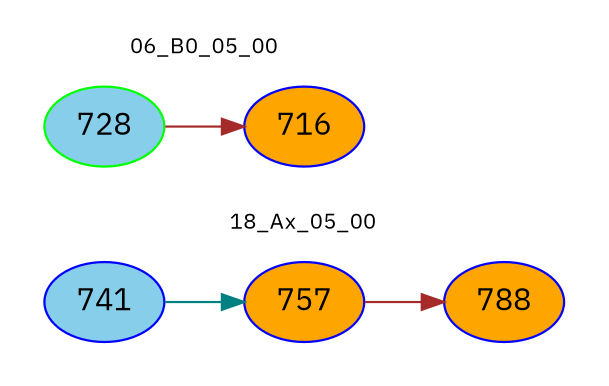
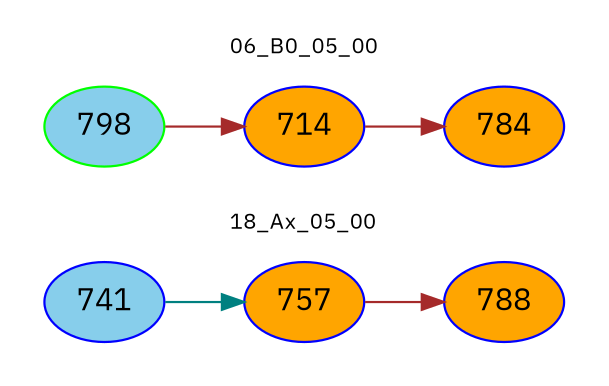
(104, 127) -> (104, 127)
(304, 127) -> (304, 127)
none -> (504, 127)
